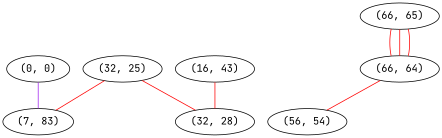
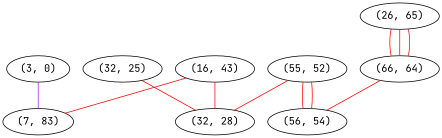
(400, 16) -> (400, 16)
(38, 69) -> (38, 69)
none -> (307, 69)
(80, 95) -> (126, 96)
